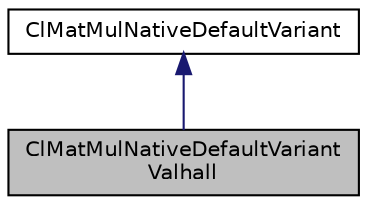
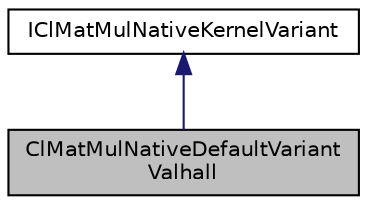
(184, 32) -> (184, 32)
